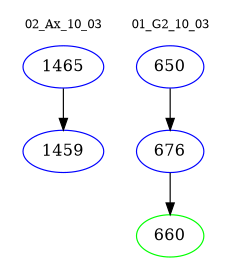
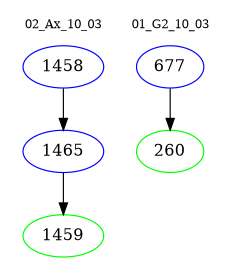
none -> (63, 67)
(170, 67) -> none
(63, 151) -> (63, 236)
(170, 151) -> (170, 67)
(170, 236) -> (170, 151)
